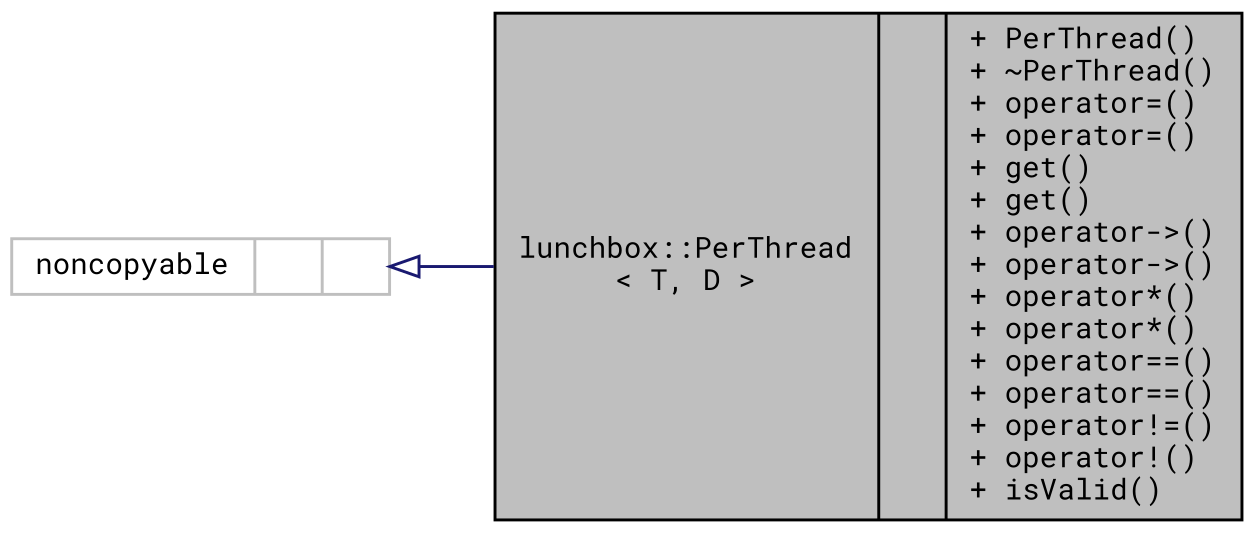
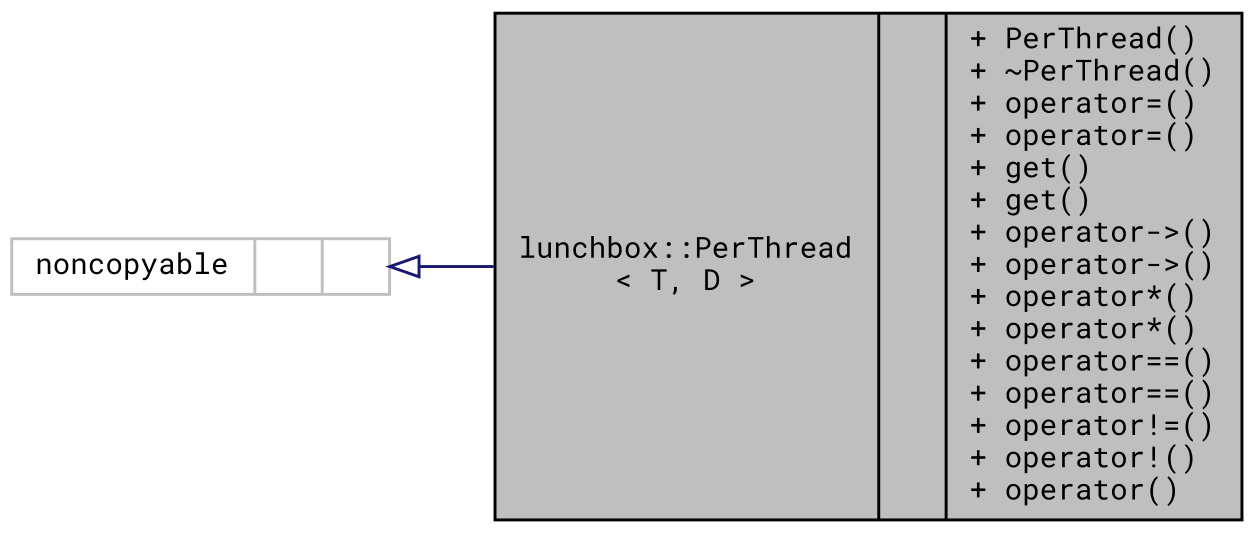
(1068, 491) -> (1076, 491)
